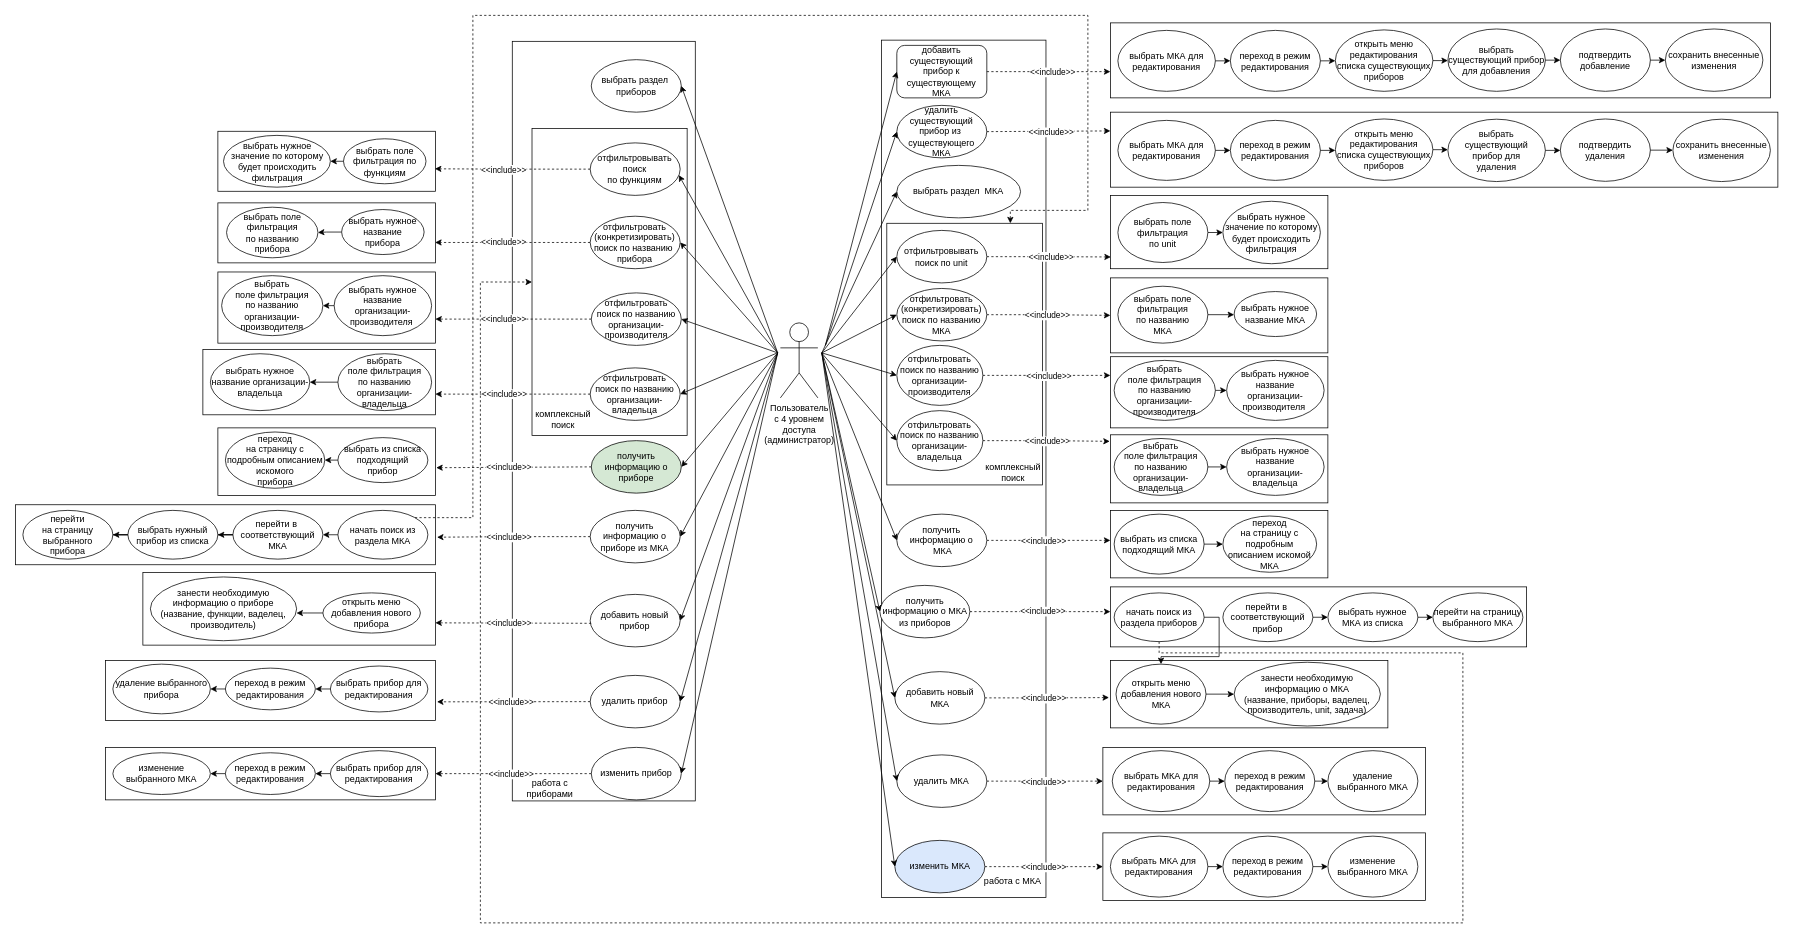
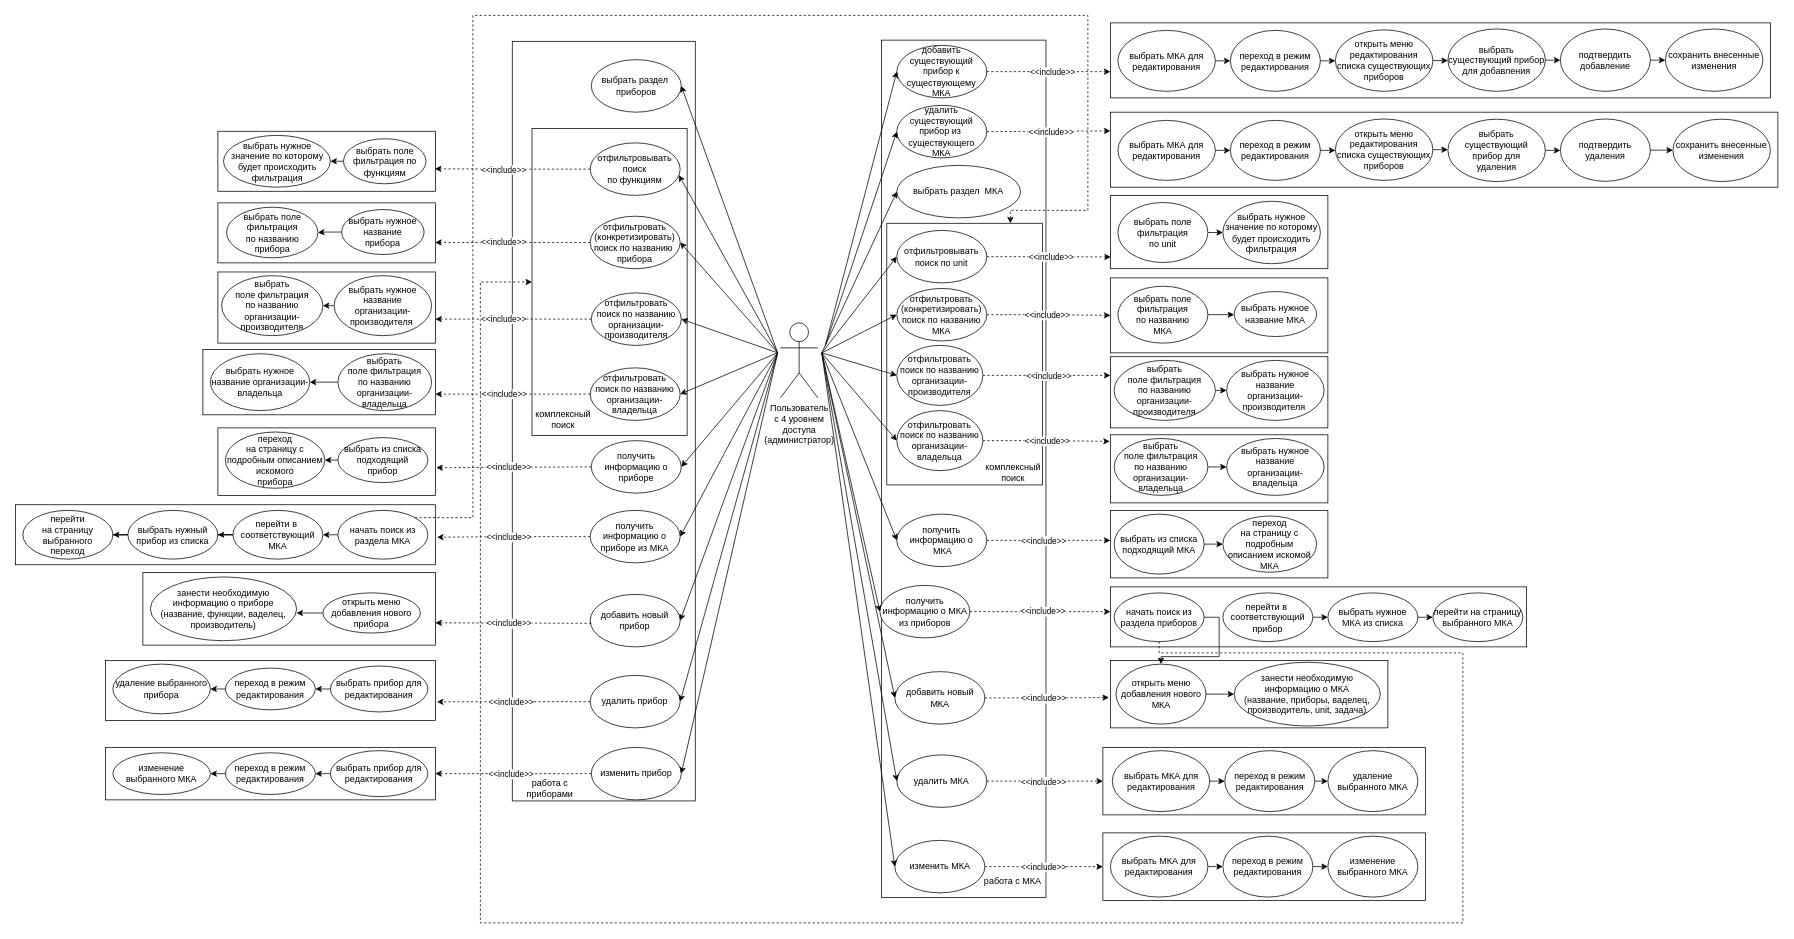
(942, 72) -> (942, 72)
(636, 467) -> (636, 467)
(68, 535) -> (68, 535)
(940, 867) -> (940, 867)
